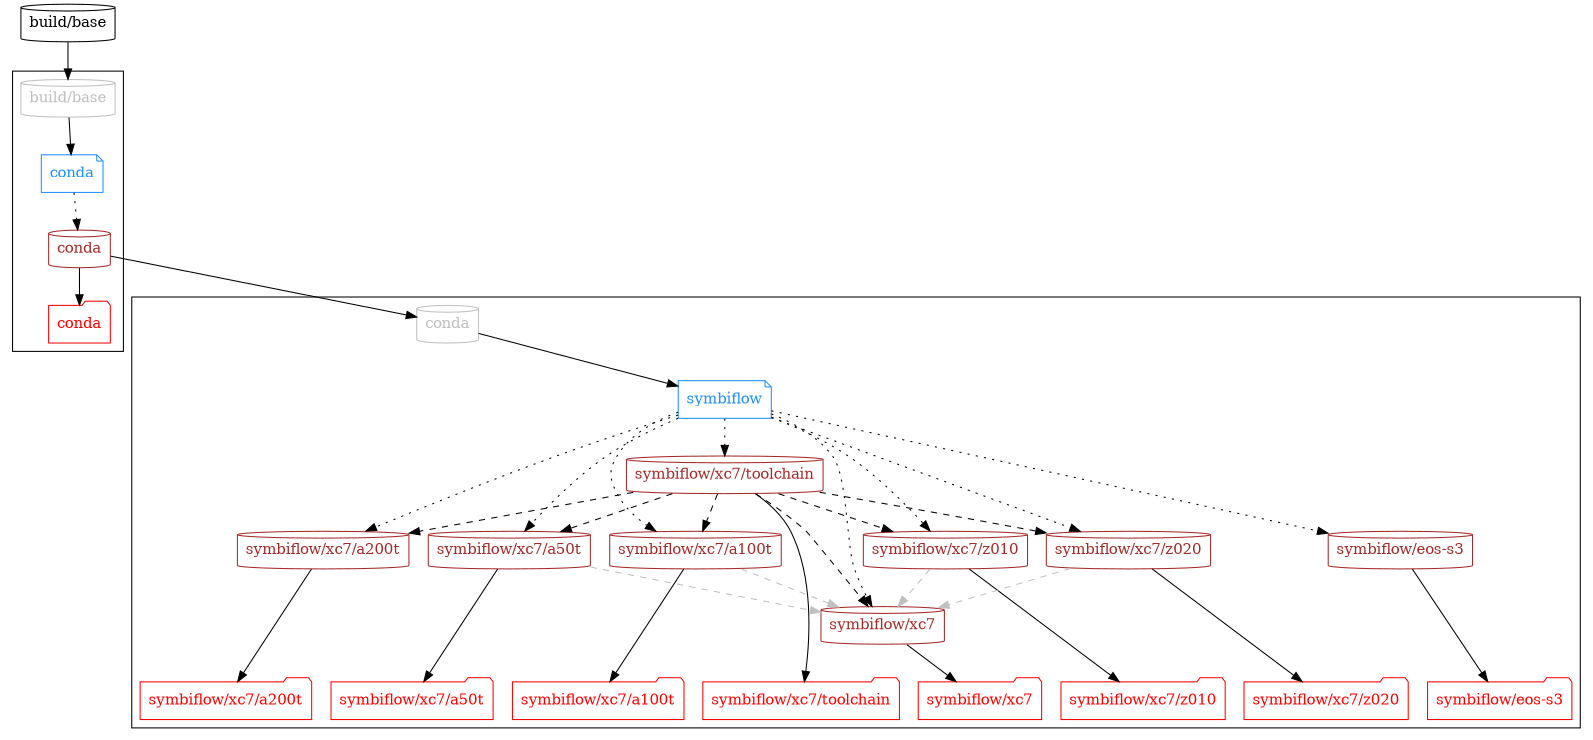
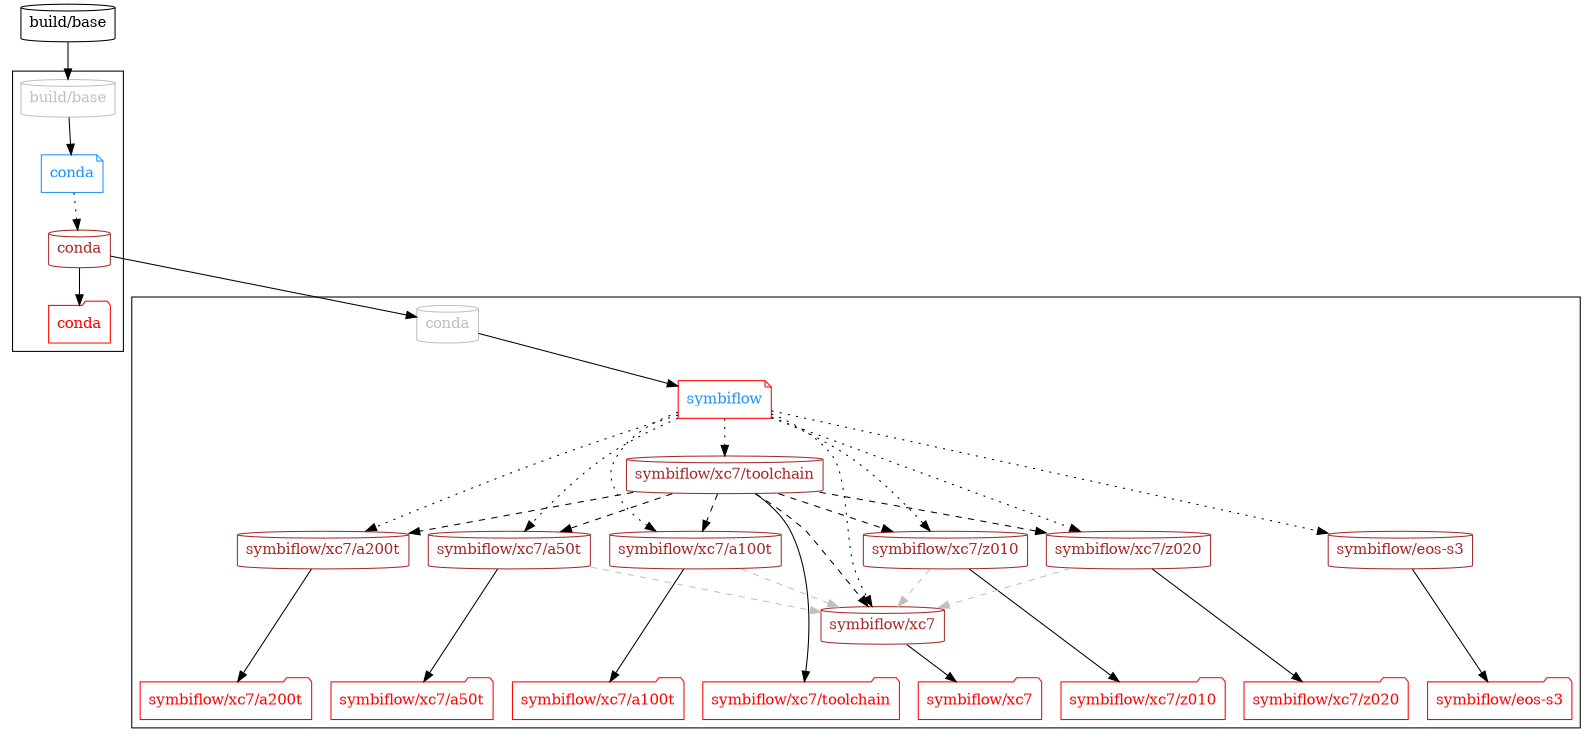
(725, 400) -> (725, 400)
